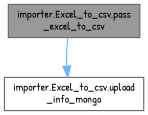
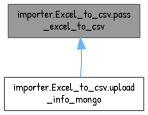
(67, 52) -> (81, 63)
